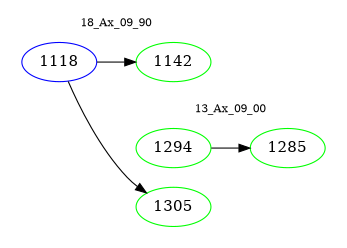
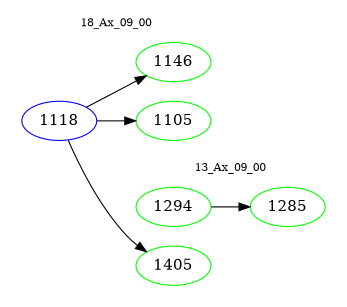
(116, 23) -> (116, 23)
(174, 62) -> (174, 62)
none -> (174, 121)
(174, 207) -> (174, 266)
